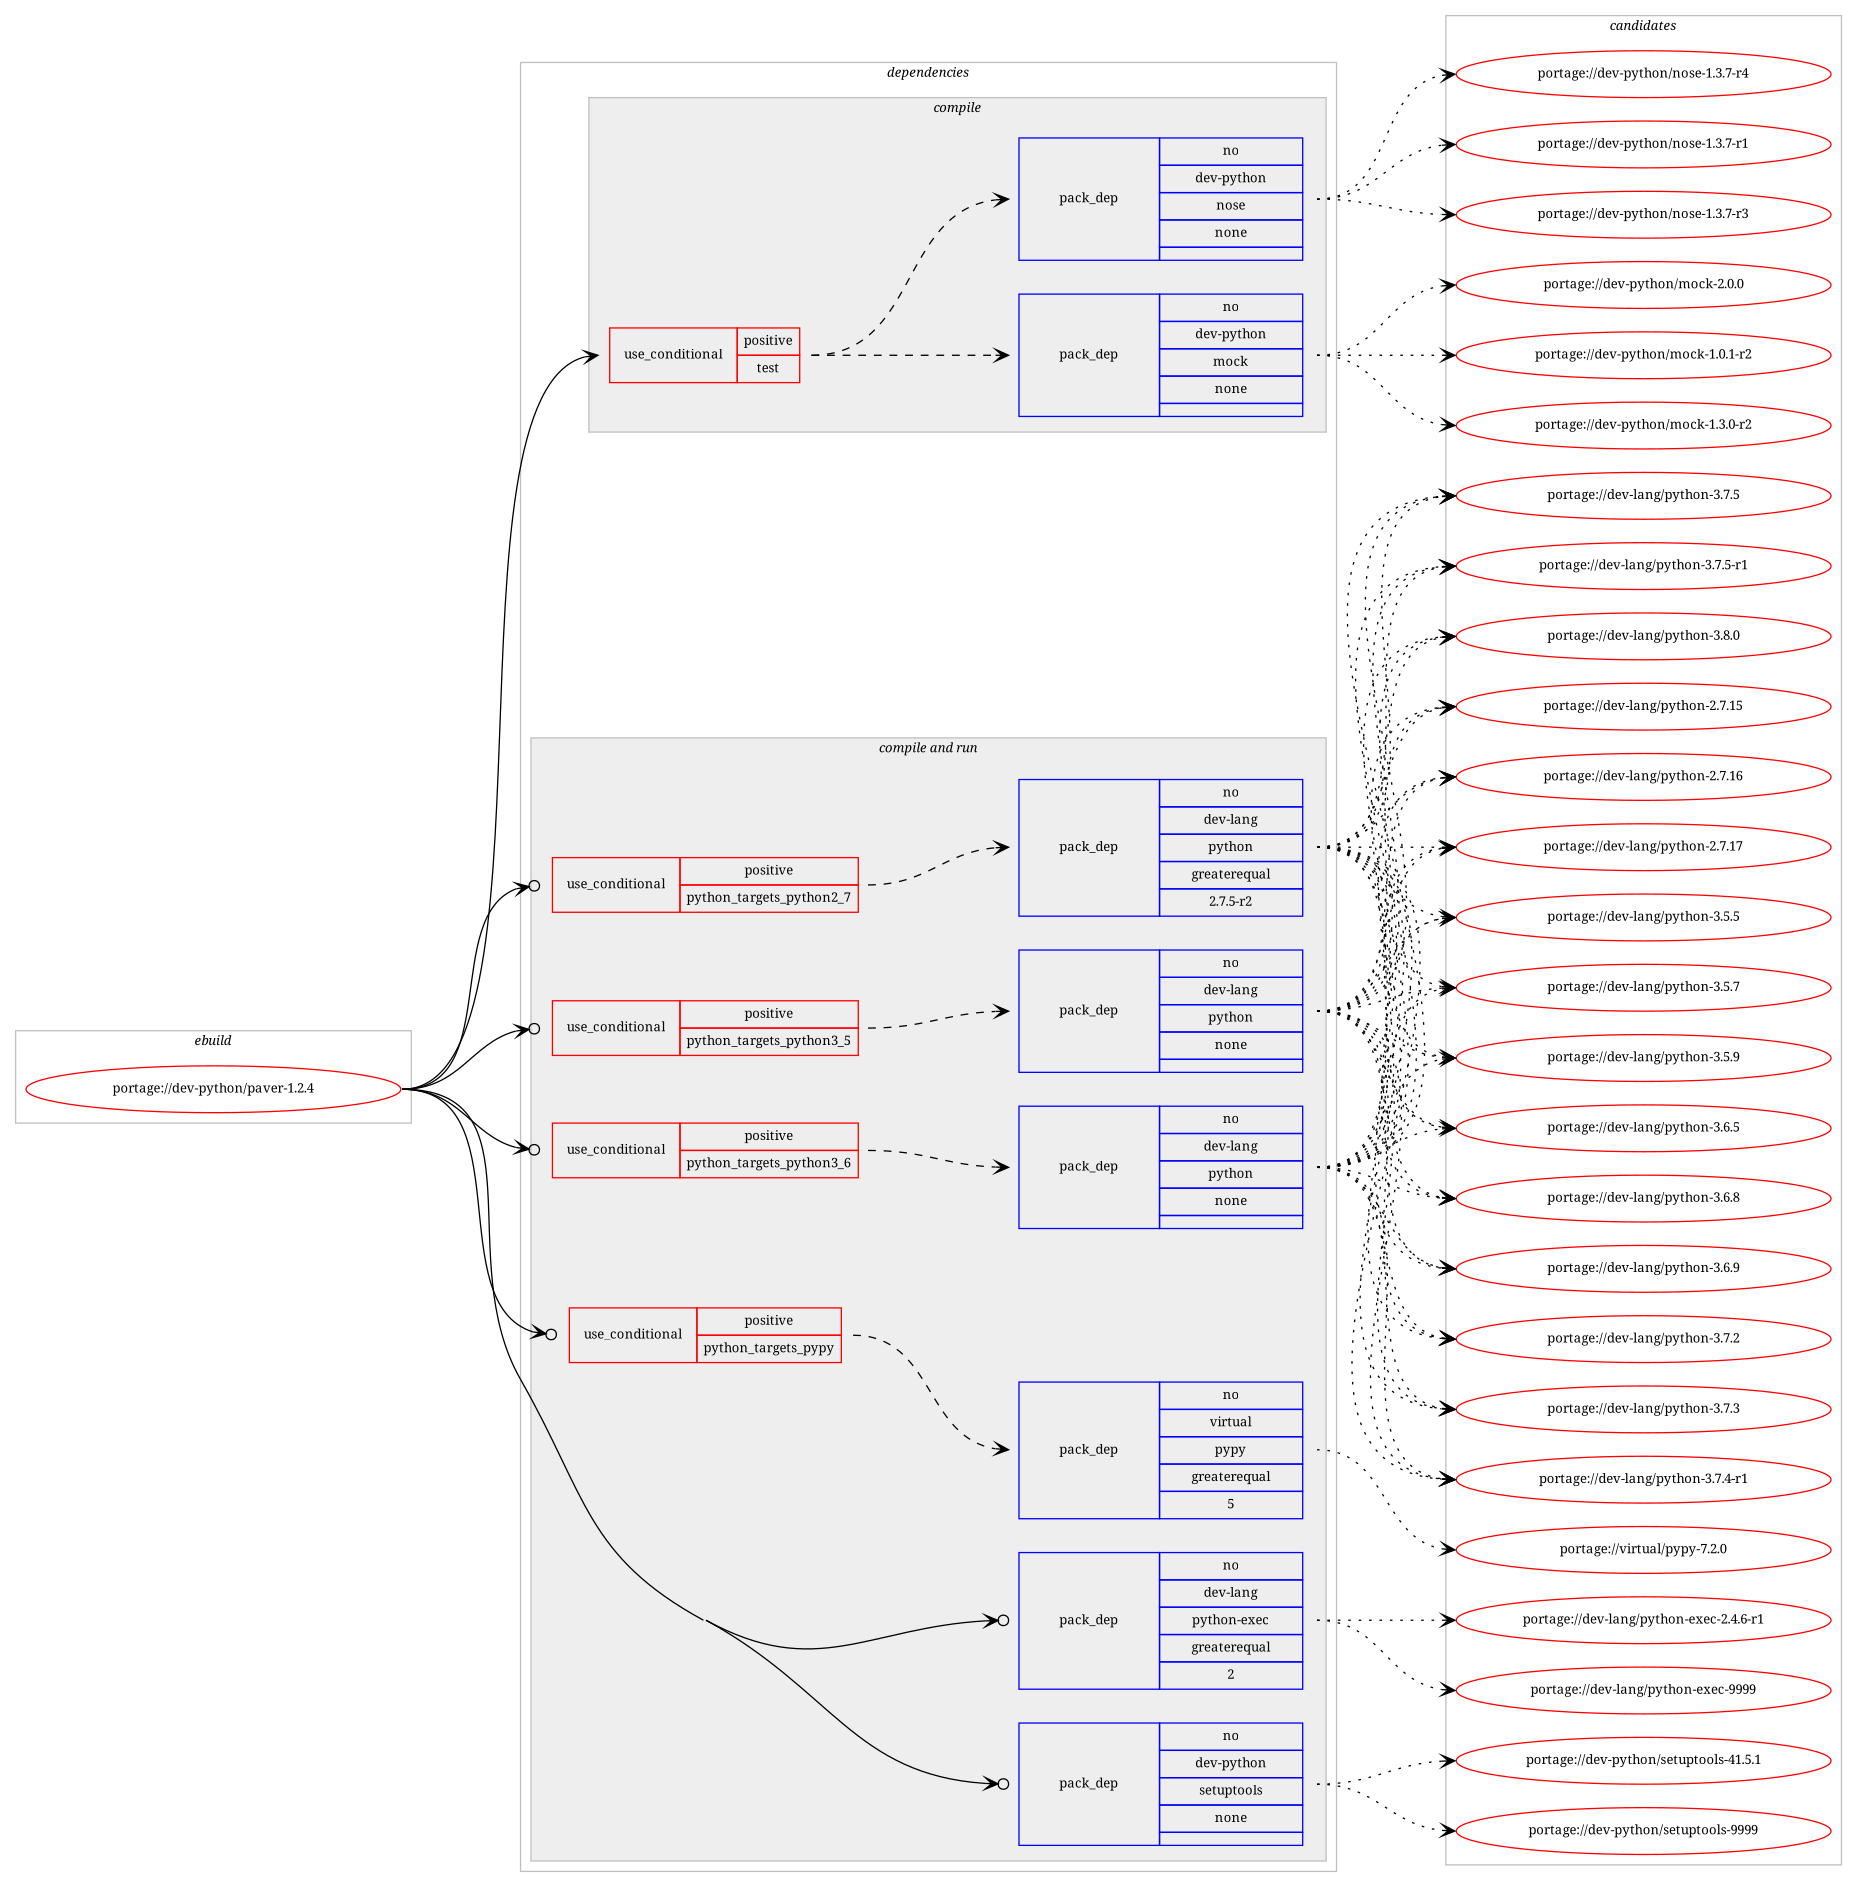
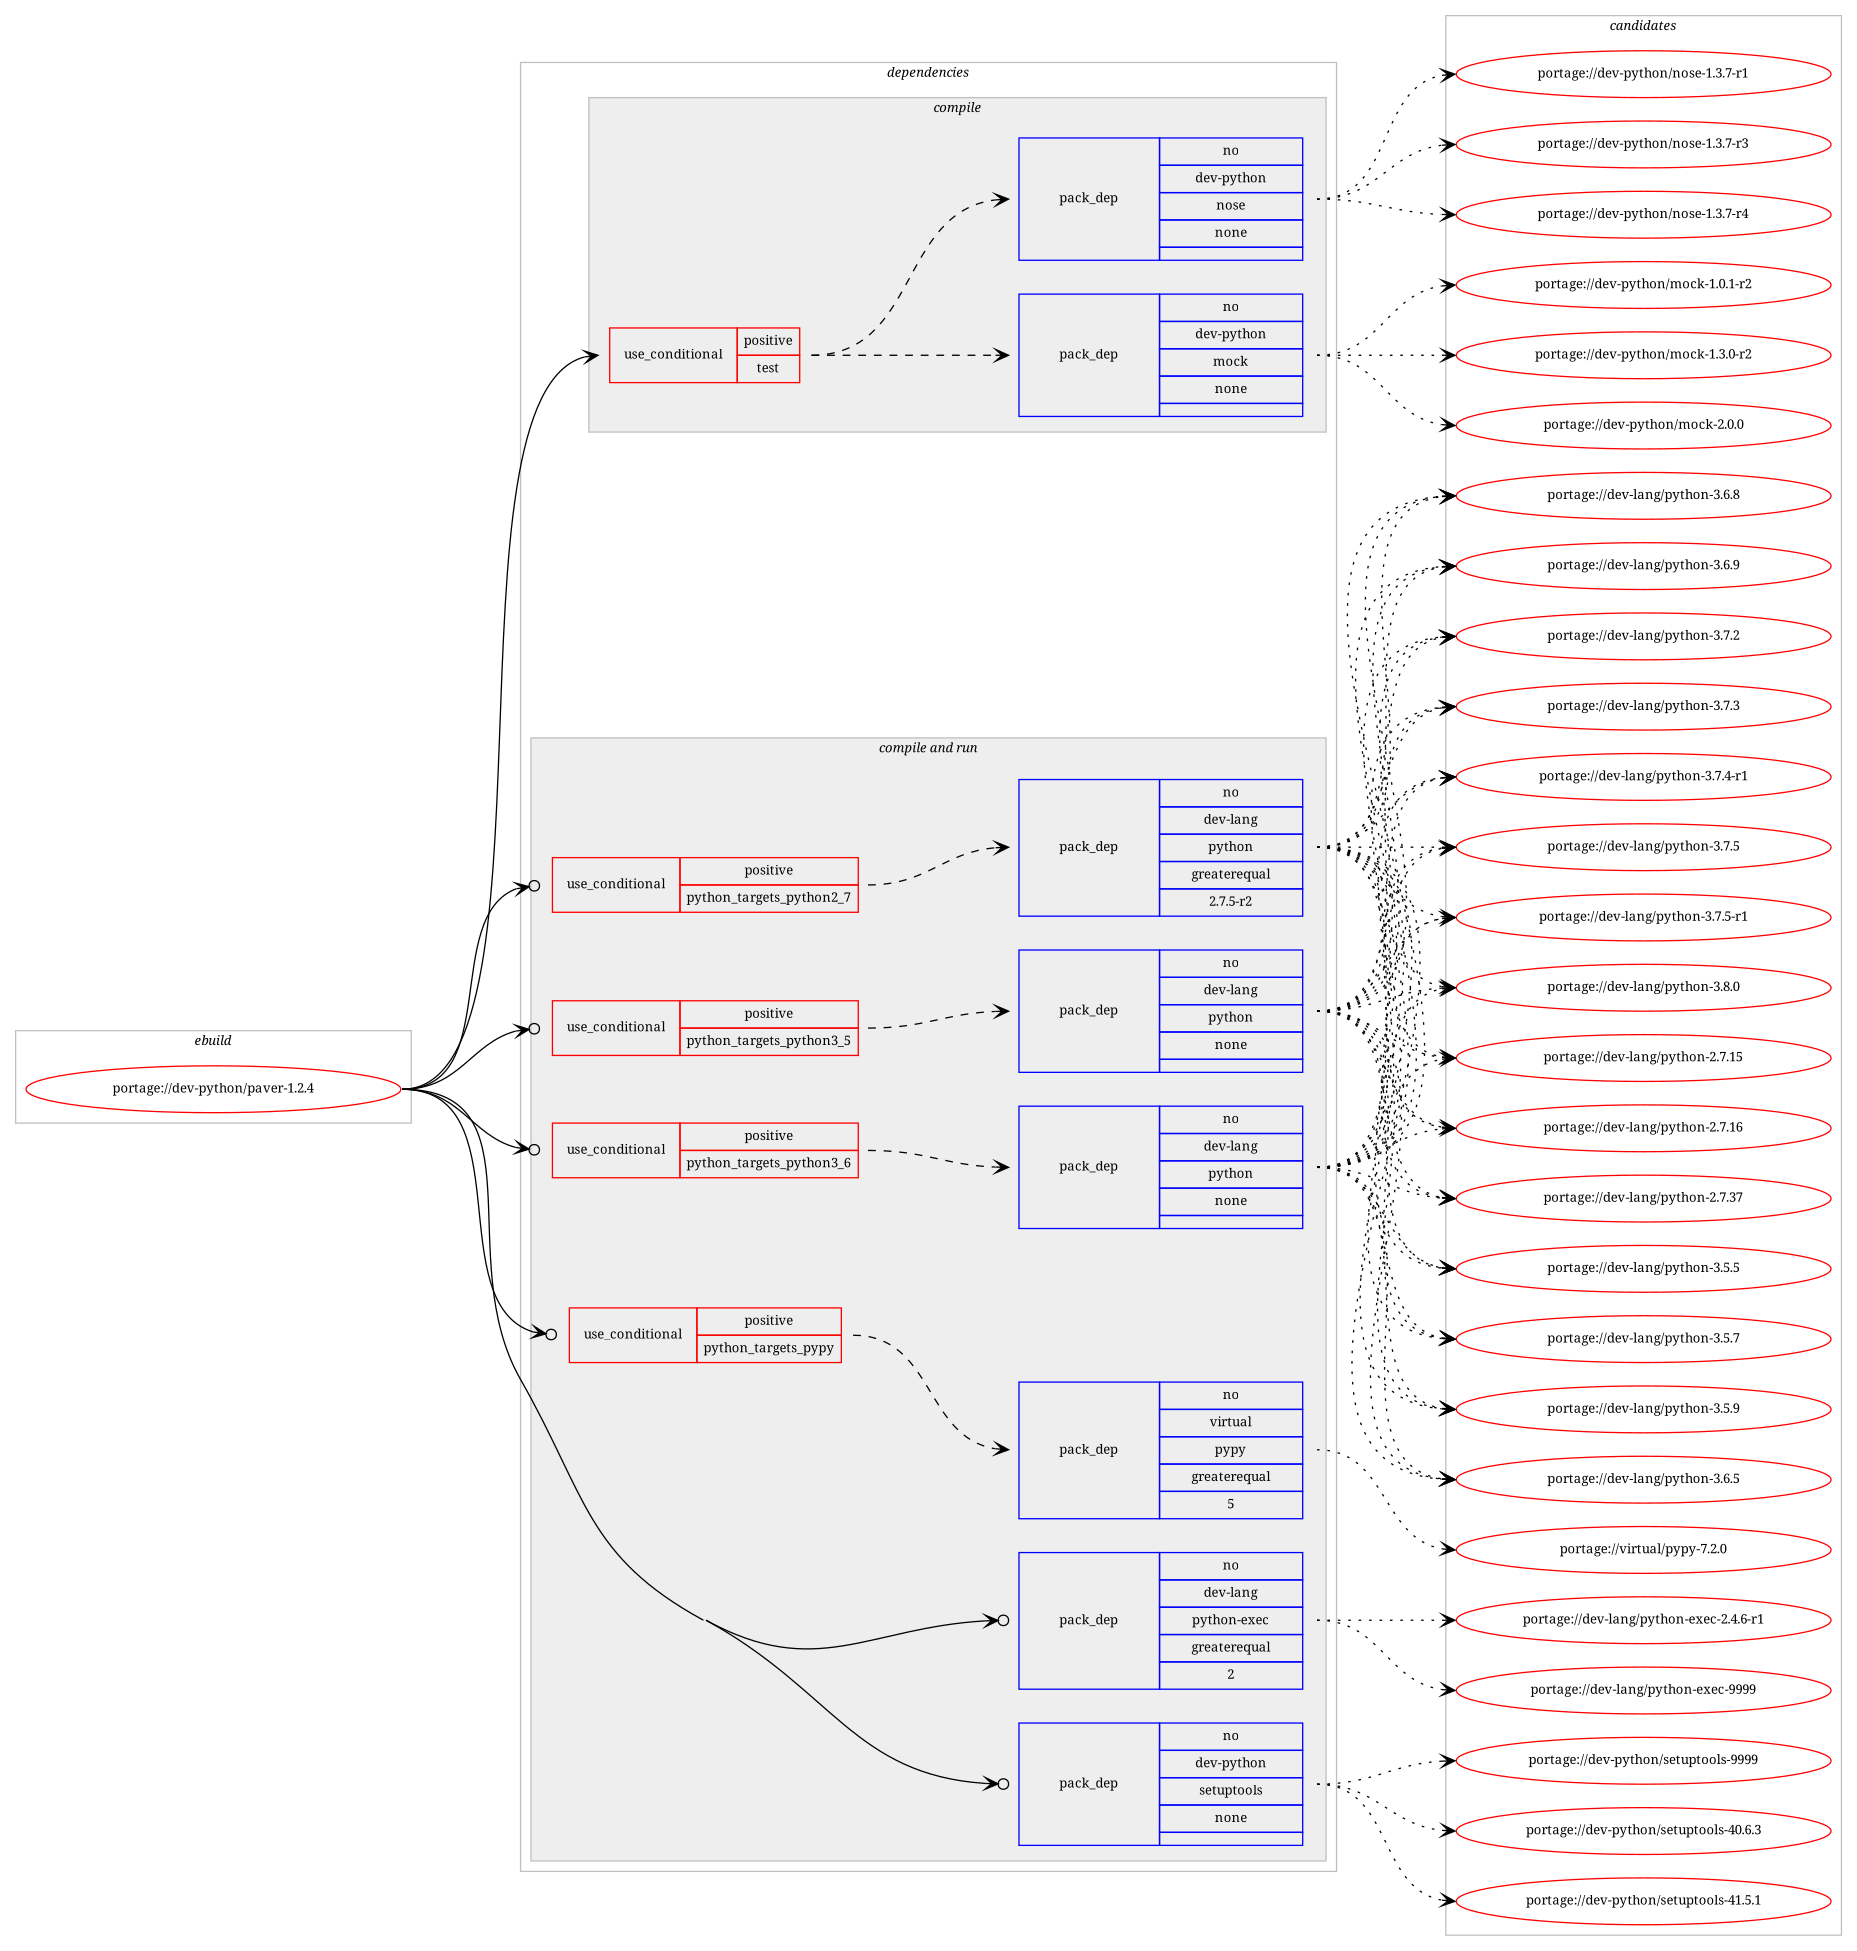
(1644, 847) -> (1644, 1199)
none -> (1644, 1831)
